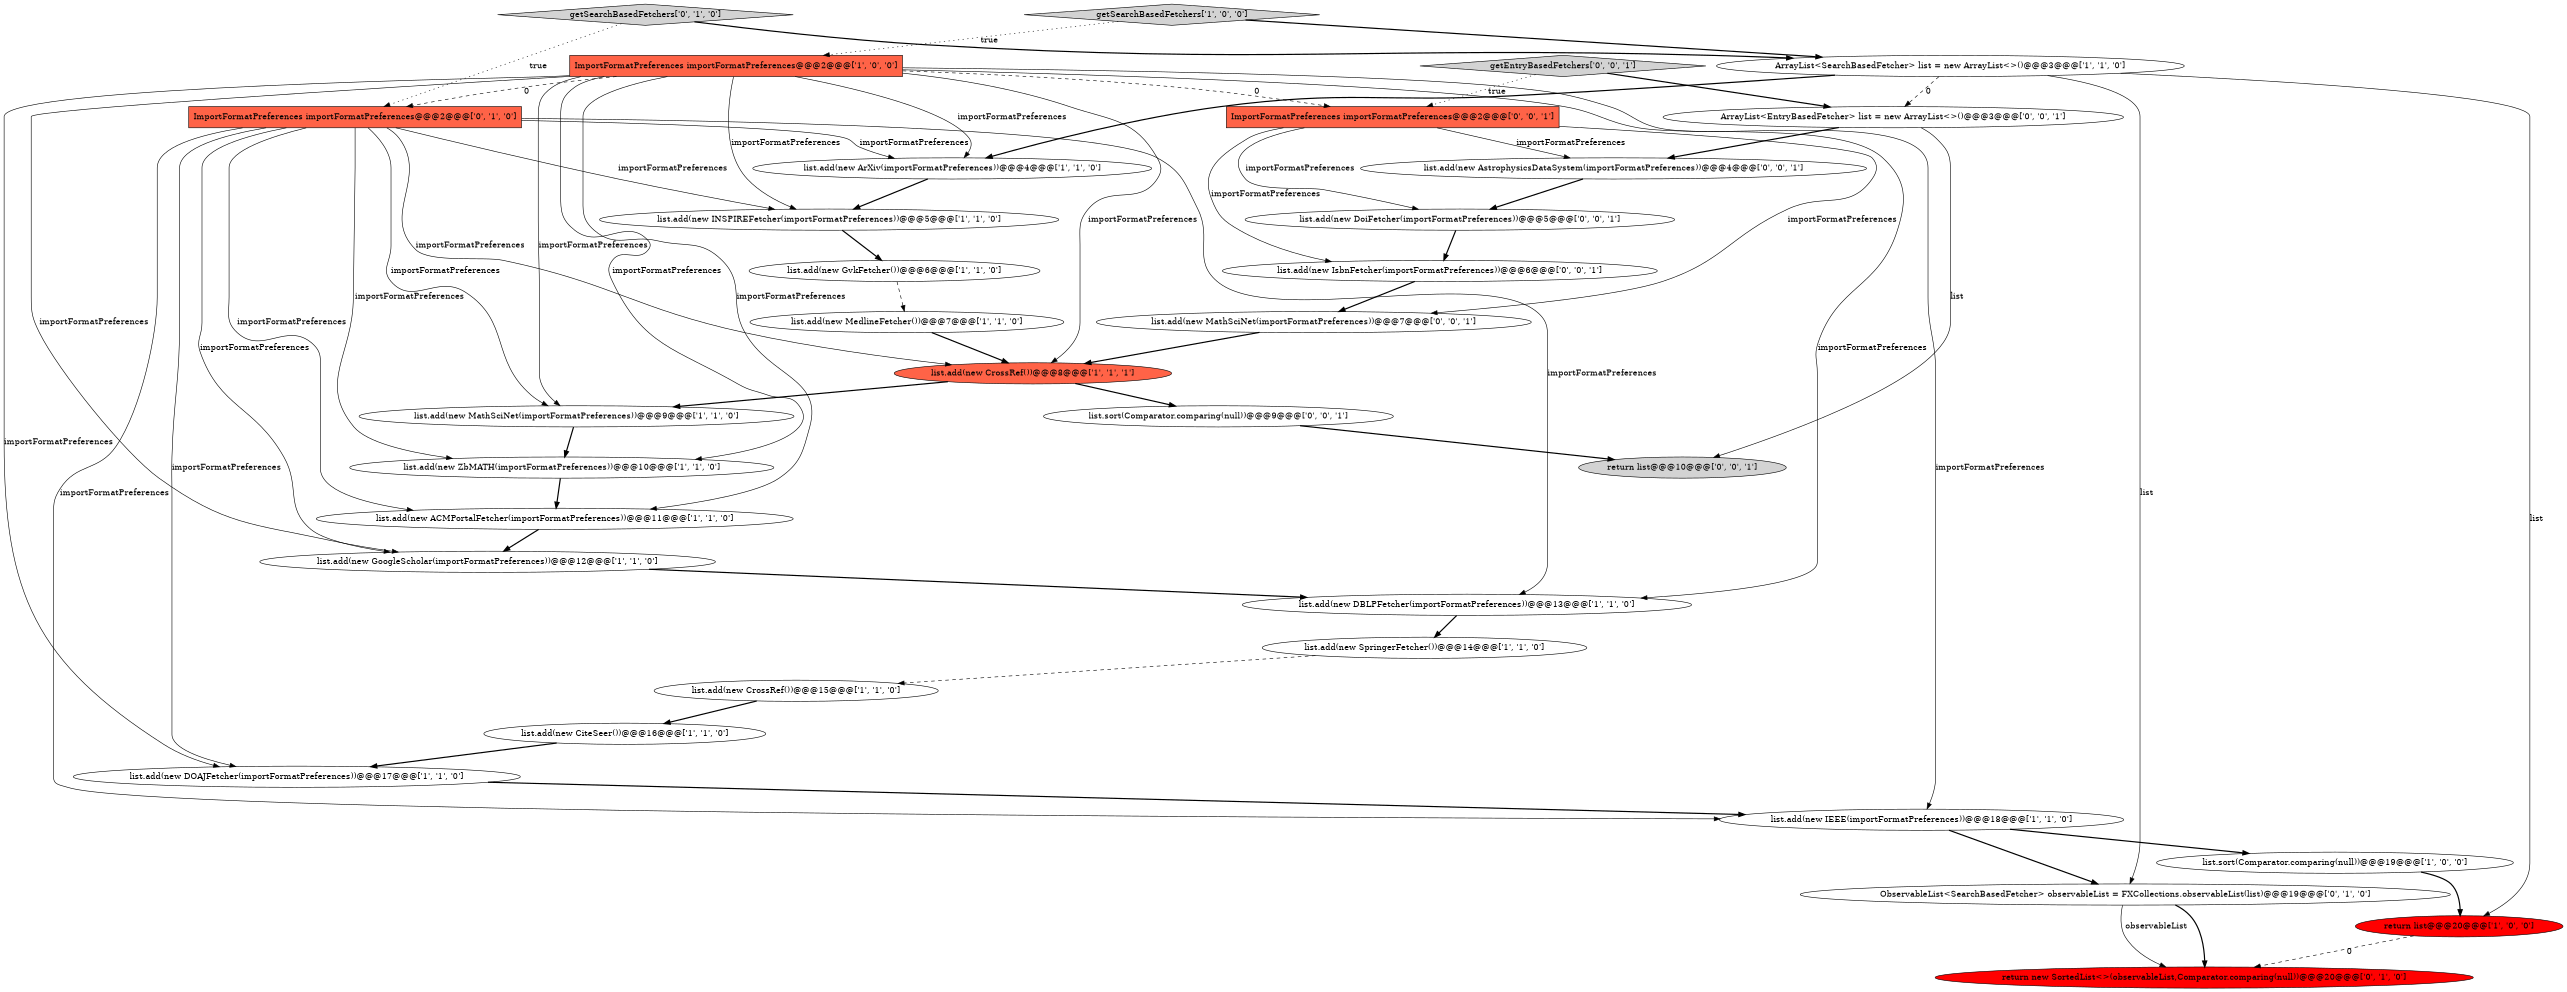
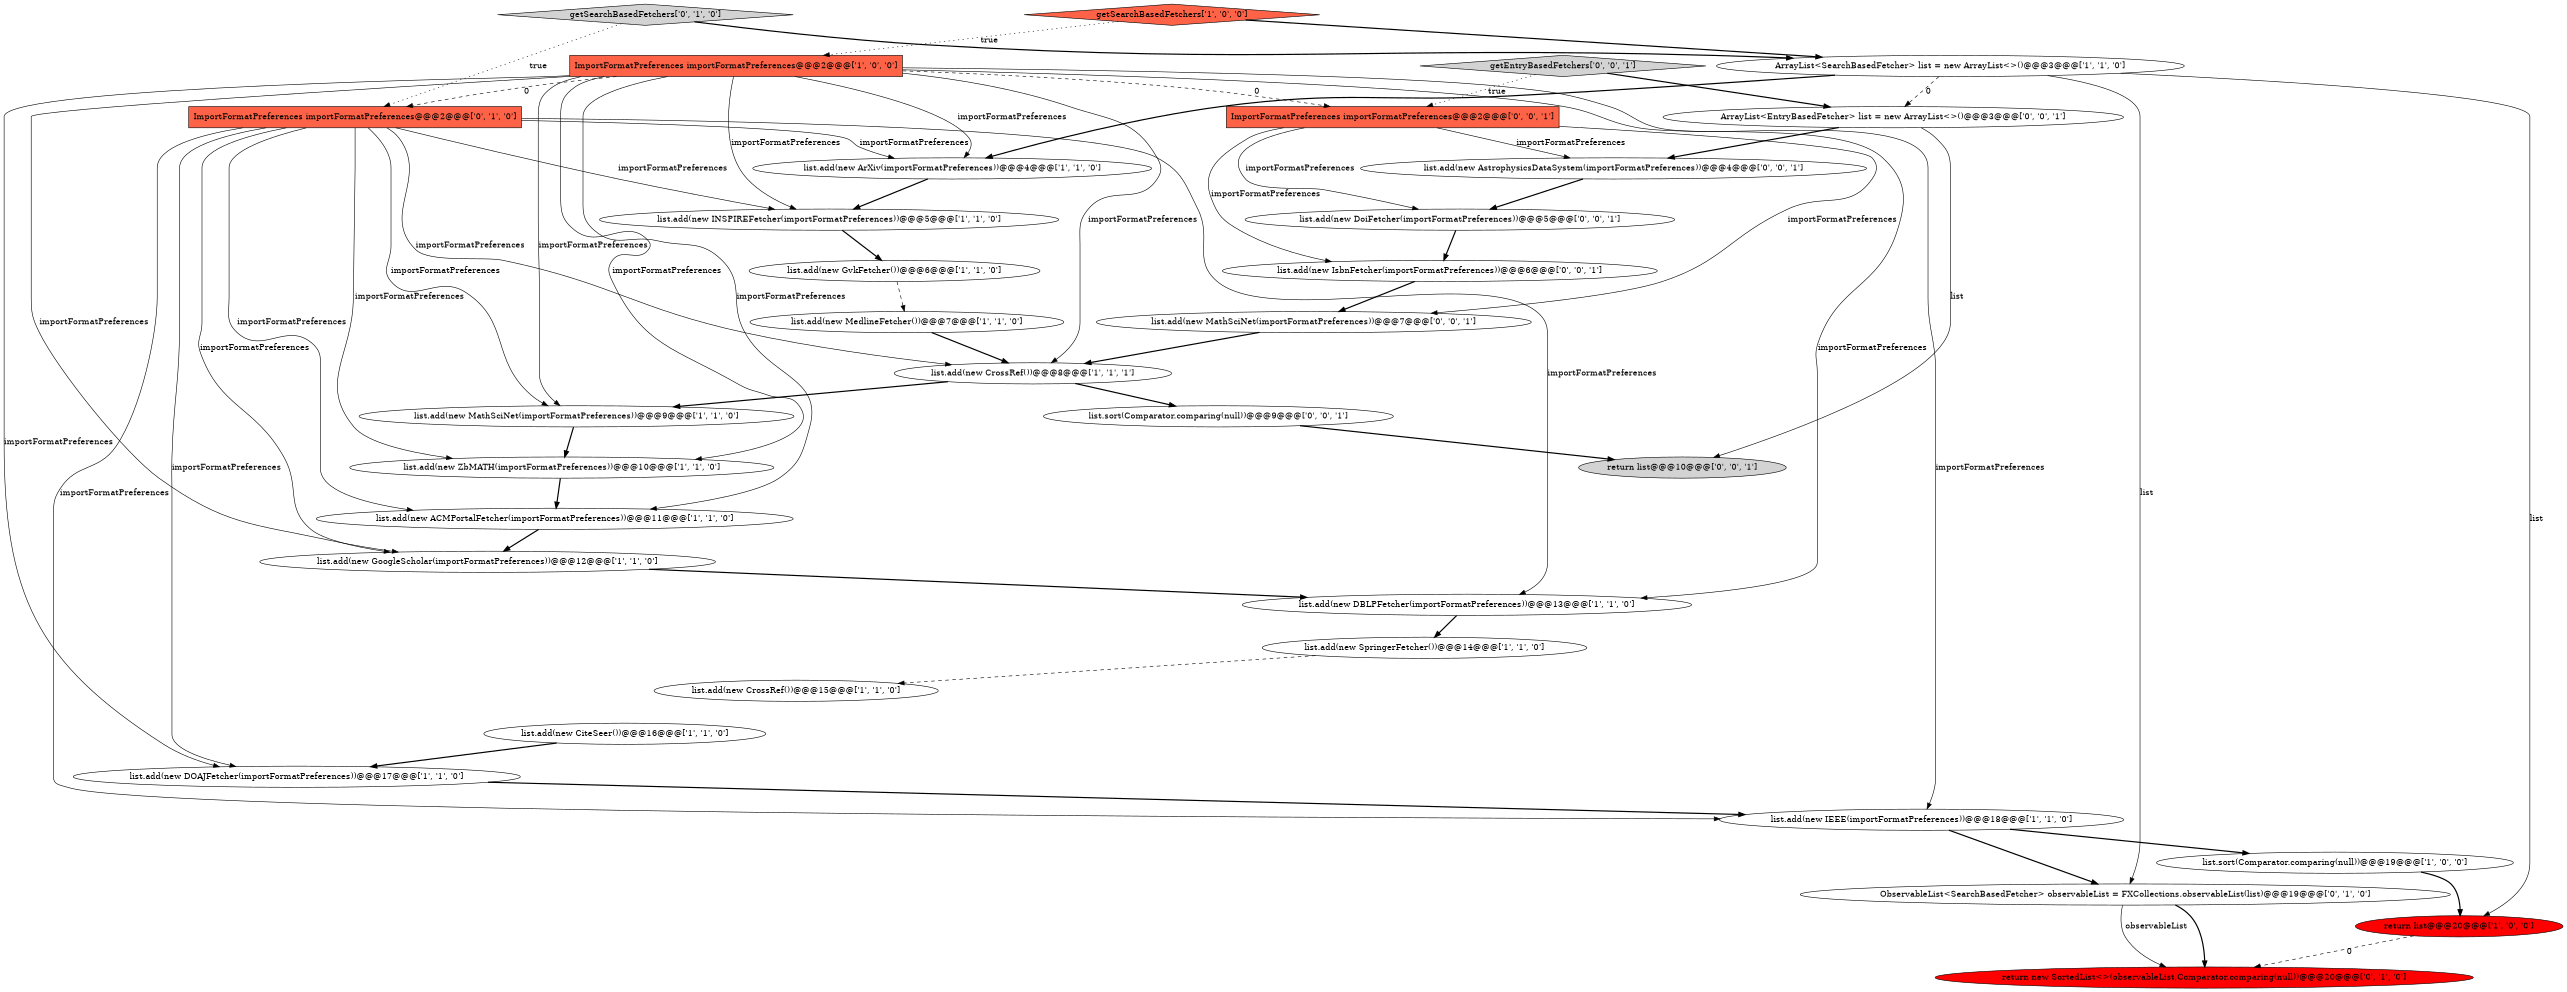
(1172, 15) -> (1172, 15)
(1033, 373) -> (1033, 373)
(713, 712) -> none
